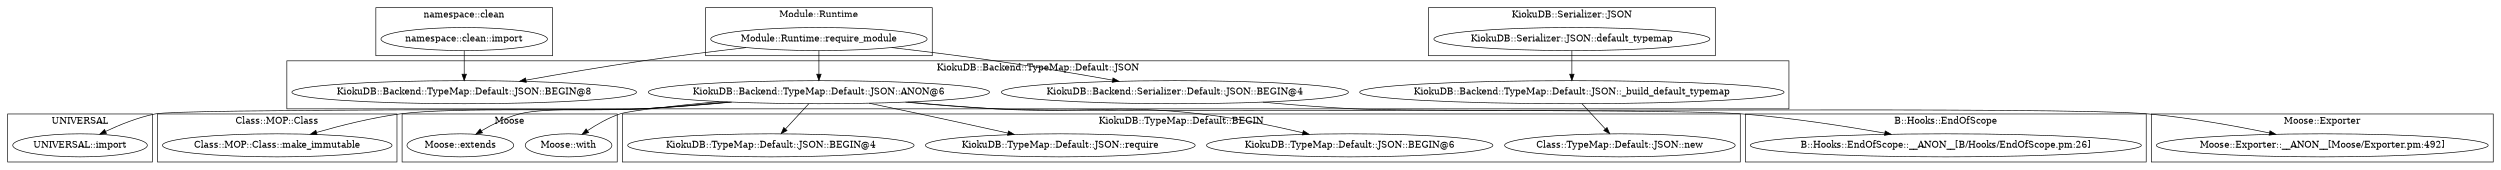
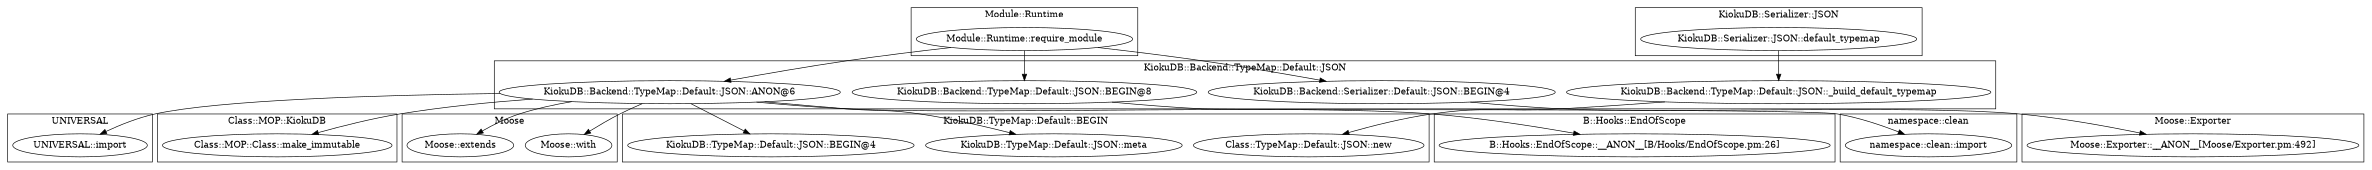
(464, 65) -> (1506, 110)
(277, 121) -> (277, 121)
(1060, 145) -> (1054, 145)
(1350, 145) -> none
